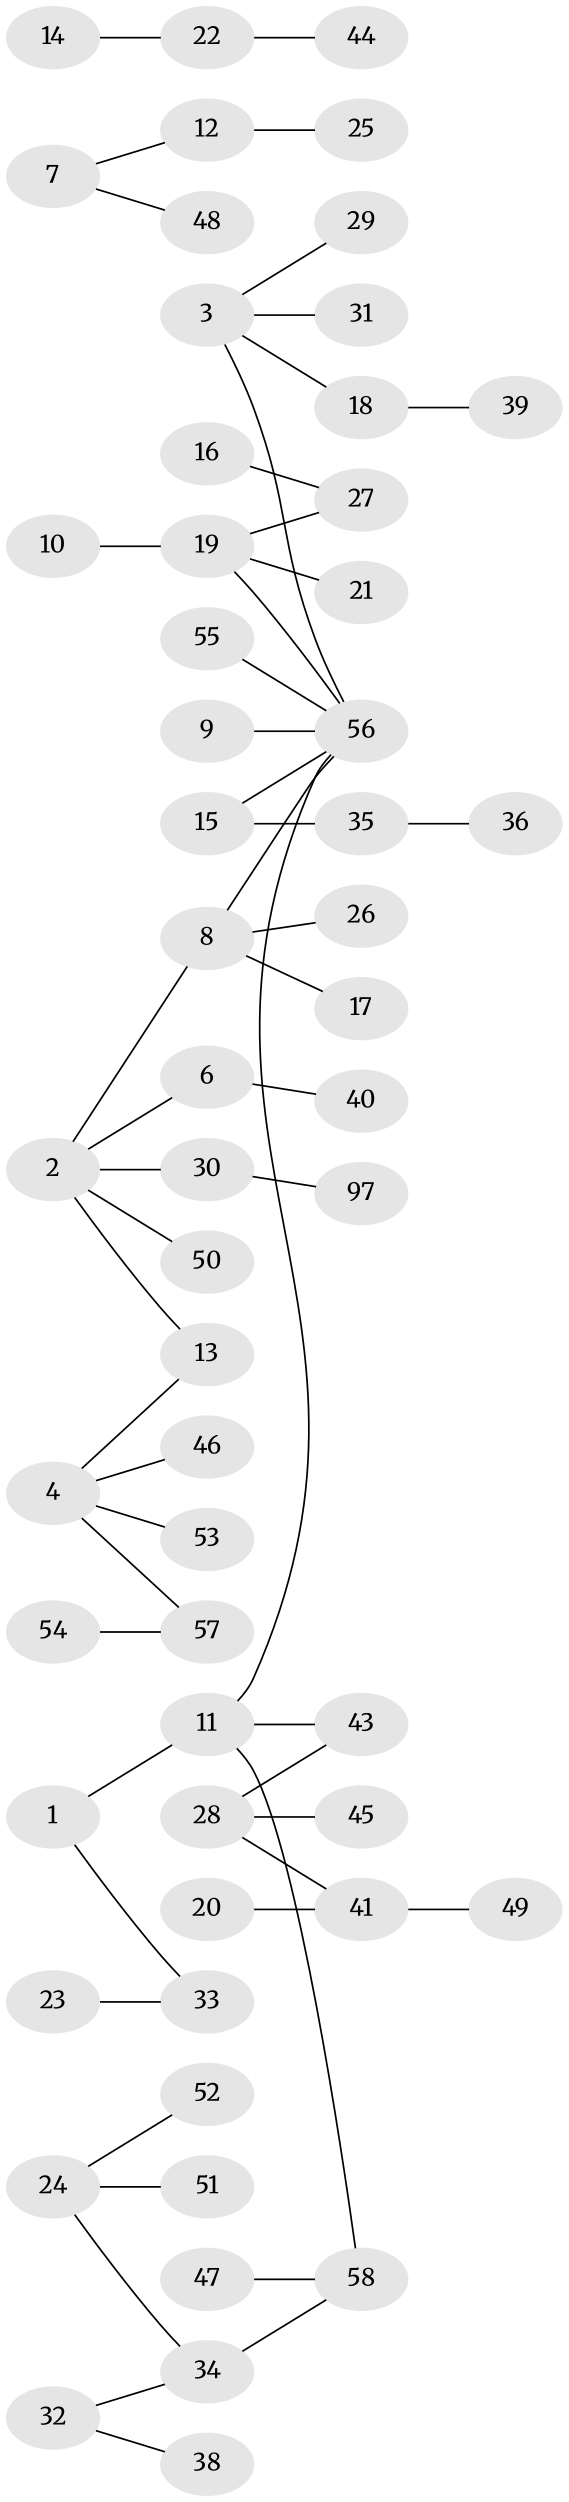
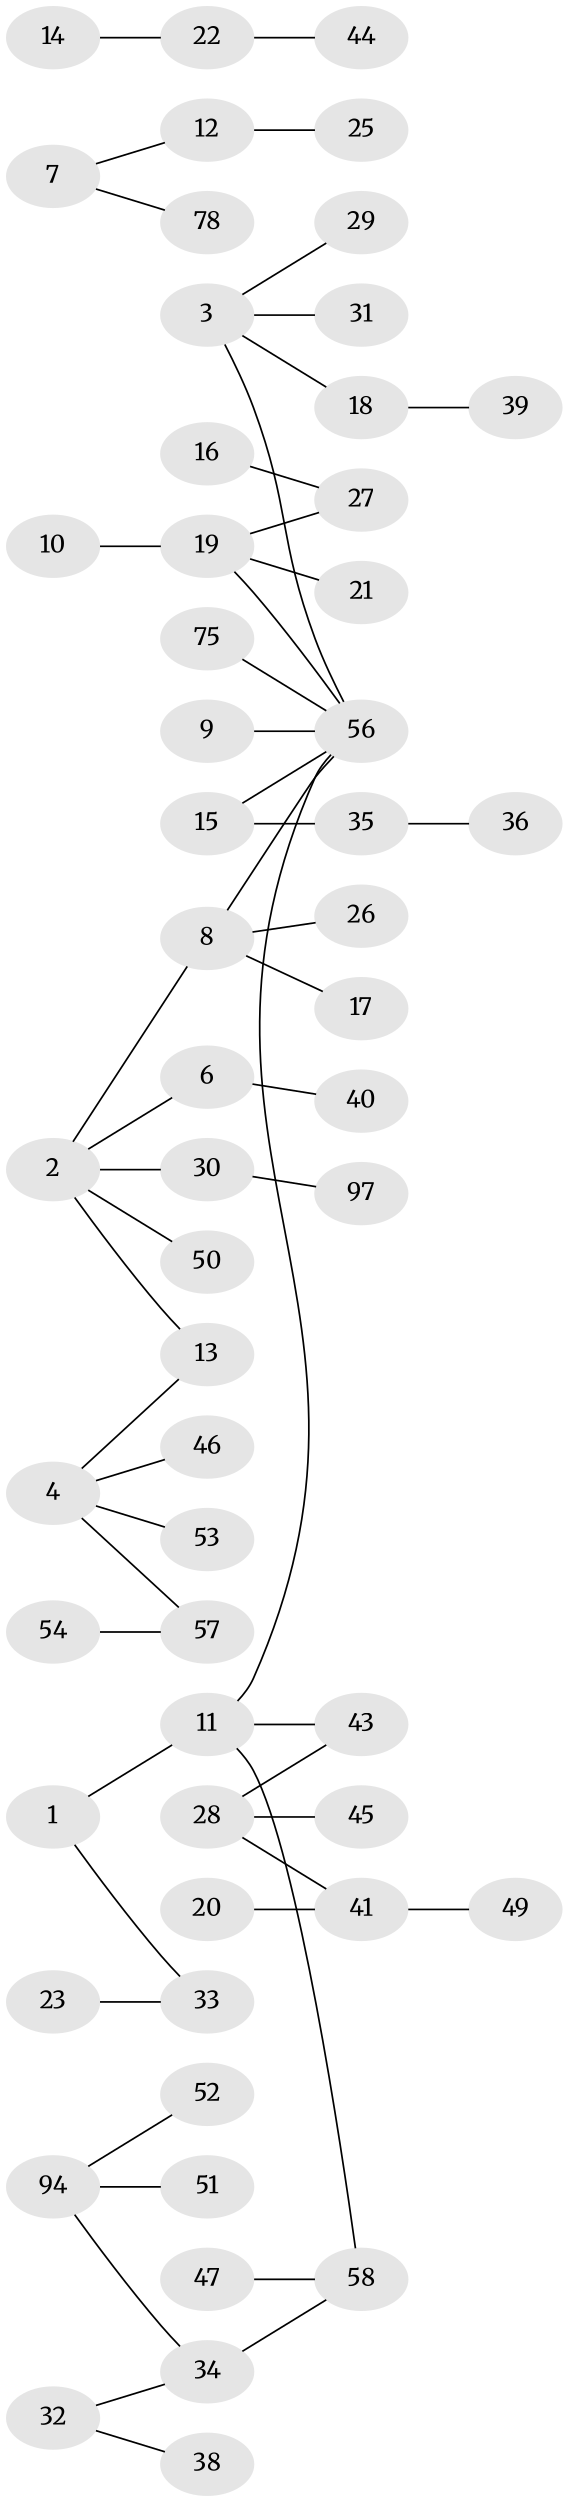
(207, 223) -> (207, 223)
(207, 639) -> (207, 639)
(53, 2187) -> (53, 2187)
